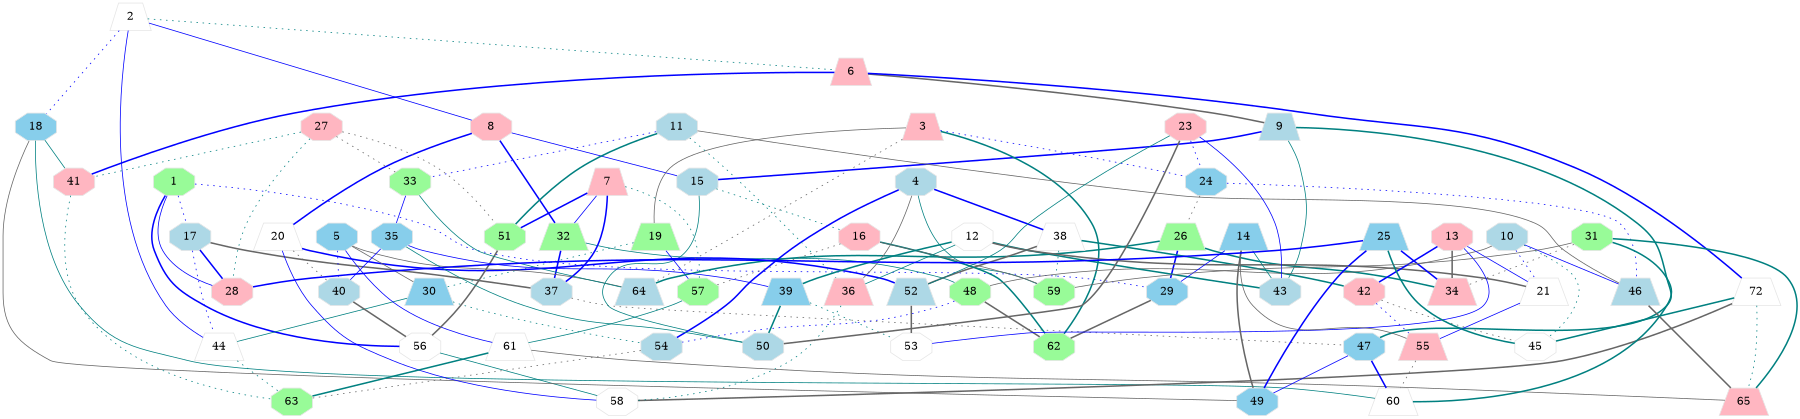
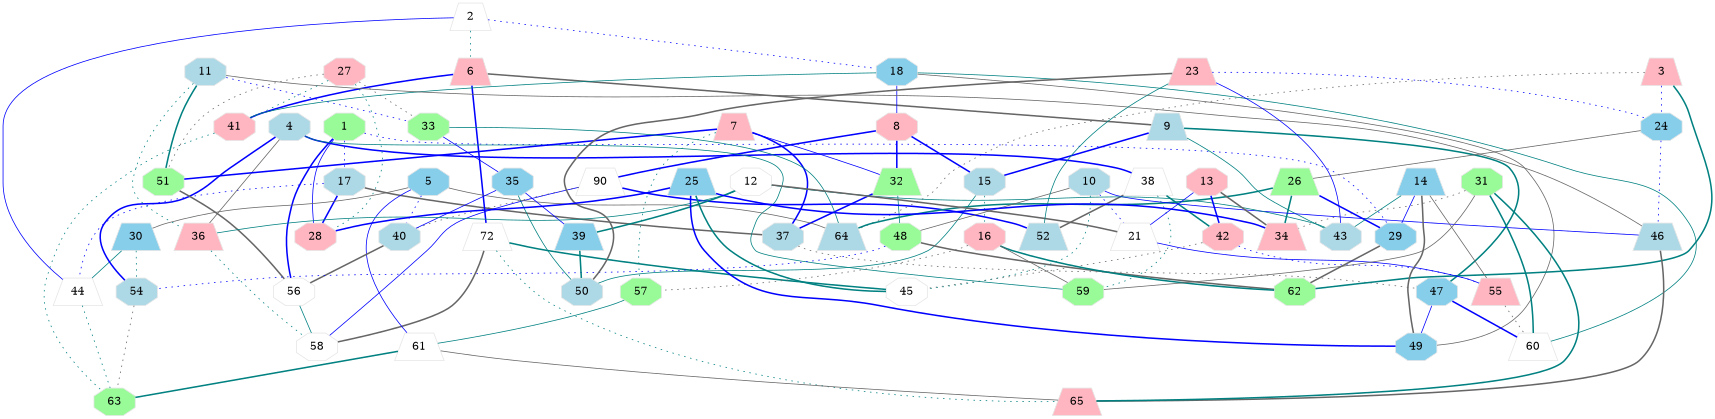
(310, 72) -> (897, 99)
(1186, 127) -> (1192, 72)
(594, 154) -> (948, 159)
(1194, 209) -> (1452, 158)
(278, 237) -> (600, 182)
(655, 237) -> none
(1126, 267) -> (1064, 198)
(911, 347) -> none
